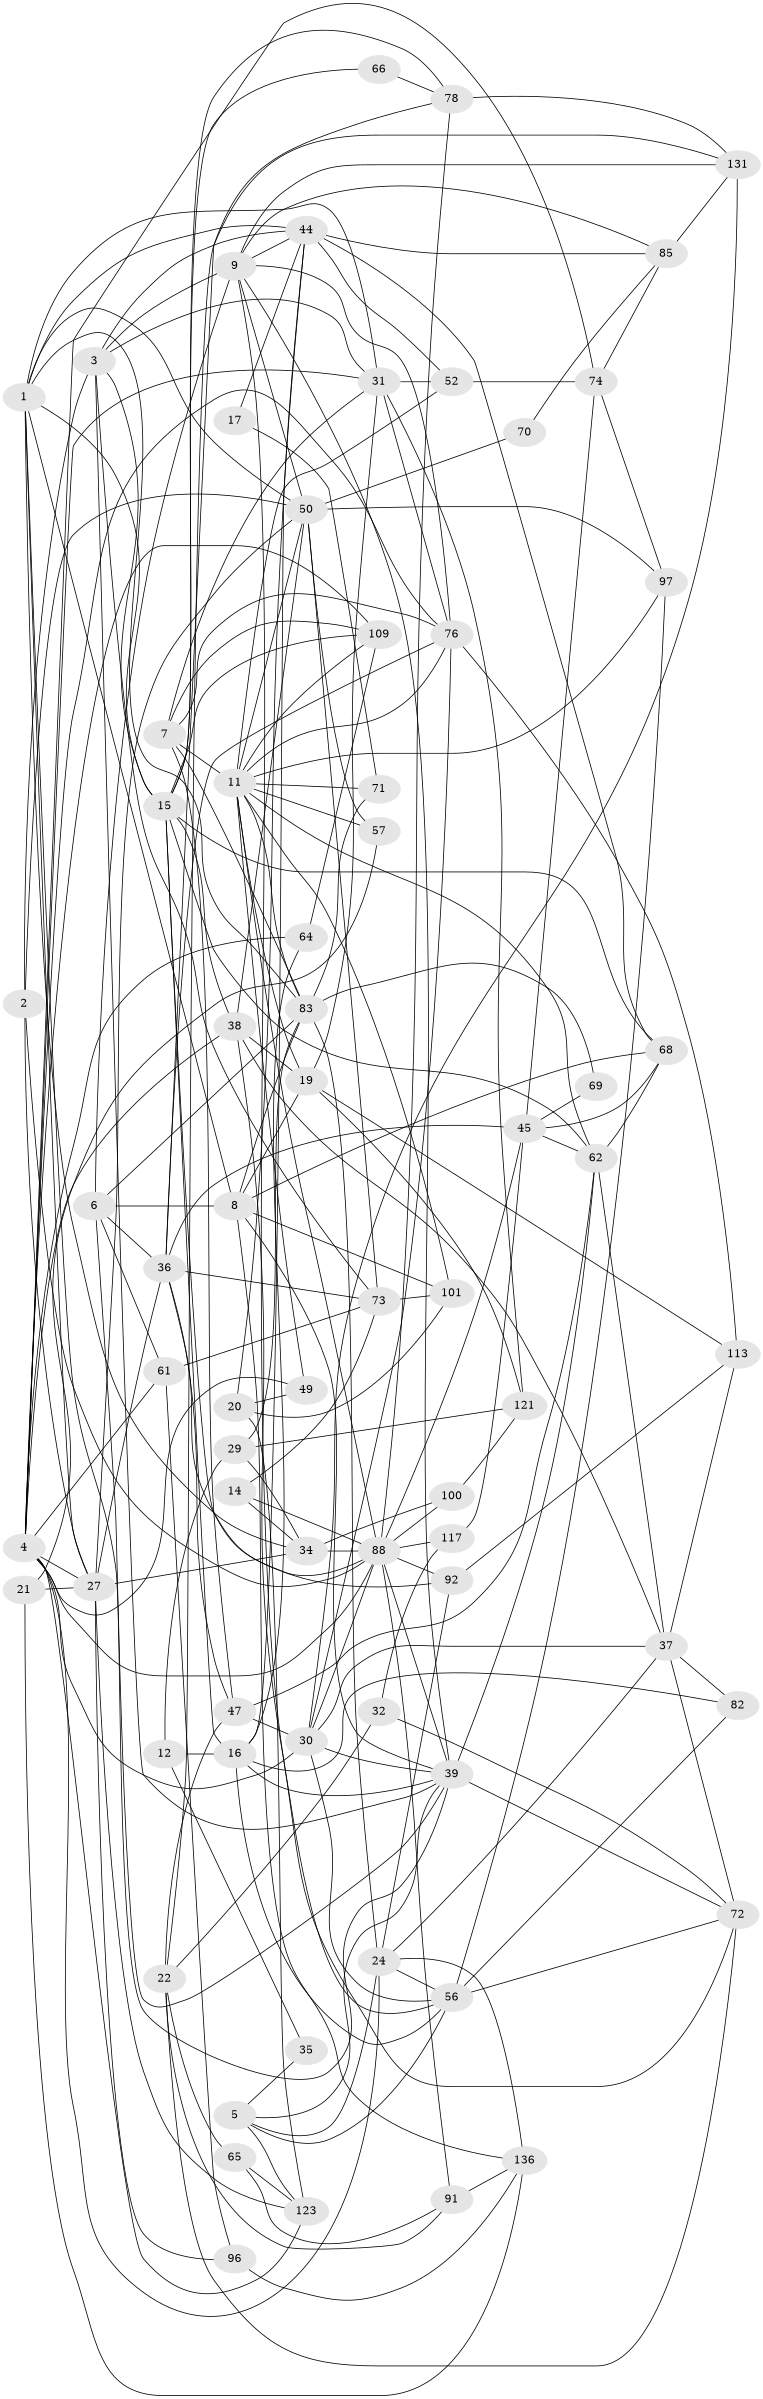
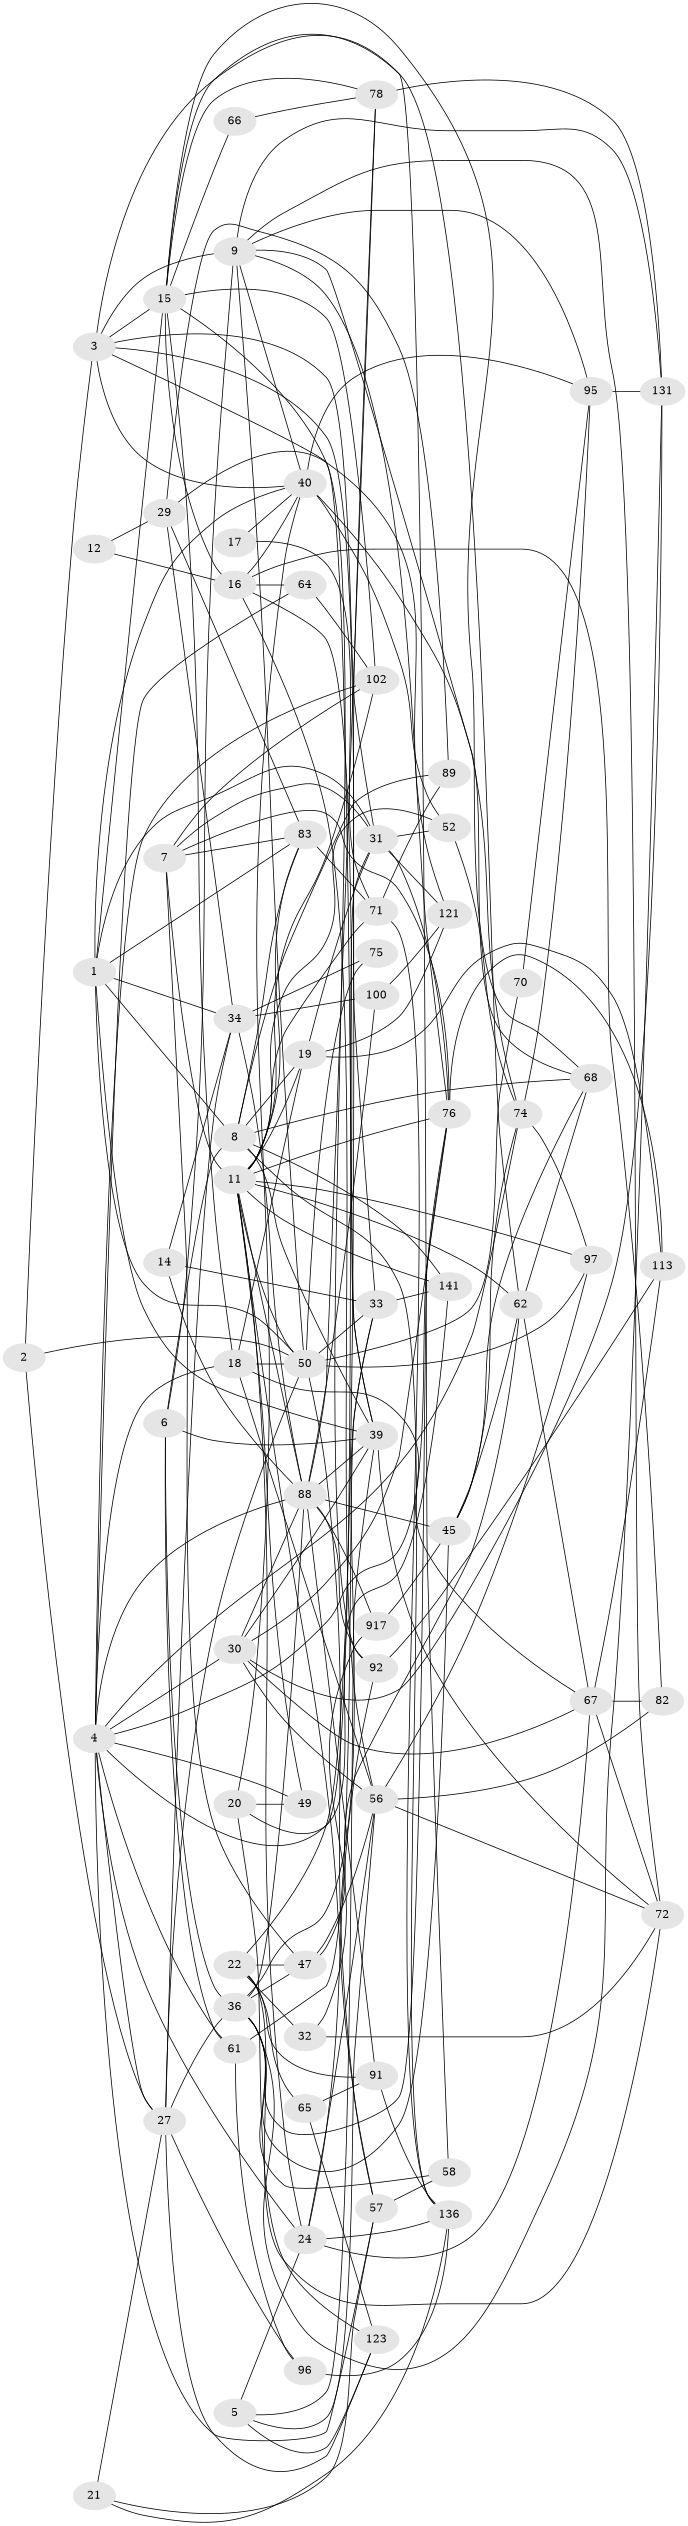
(306, 230) -> (305, 483)
(666, 254) -> (591, 391)
(379, 635) -> (377, 680)
none -> (449, 774)
none -> (377, 953)
(428, 1001) -> (434, 621)
(235, 1027) -> (235, 1364)
(596, 1087) -> none
(201, 1108) -> none
(54, 1169) -> none
(452, 1293) -> (449, 1287)
(379, 1301) -> (377, 1305)
(84, 1414) -> none
(551, 1472) -> none
(352, 1483) -> (267, 1710)
(452, 1539) -> (377, 1626)
(666, 1646) -> (591, 1701)
none -> (409, 1724)
(271, 1727) -> (357, 1868)
(102, 2007) -> (135, 2240)
(306, 2051) -> none
none -> (449, 2173)
